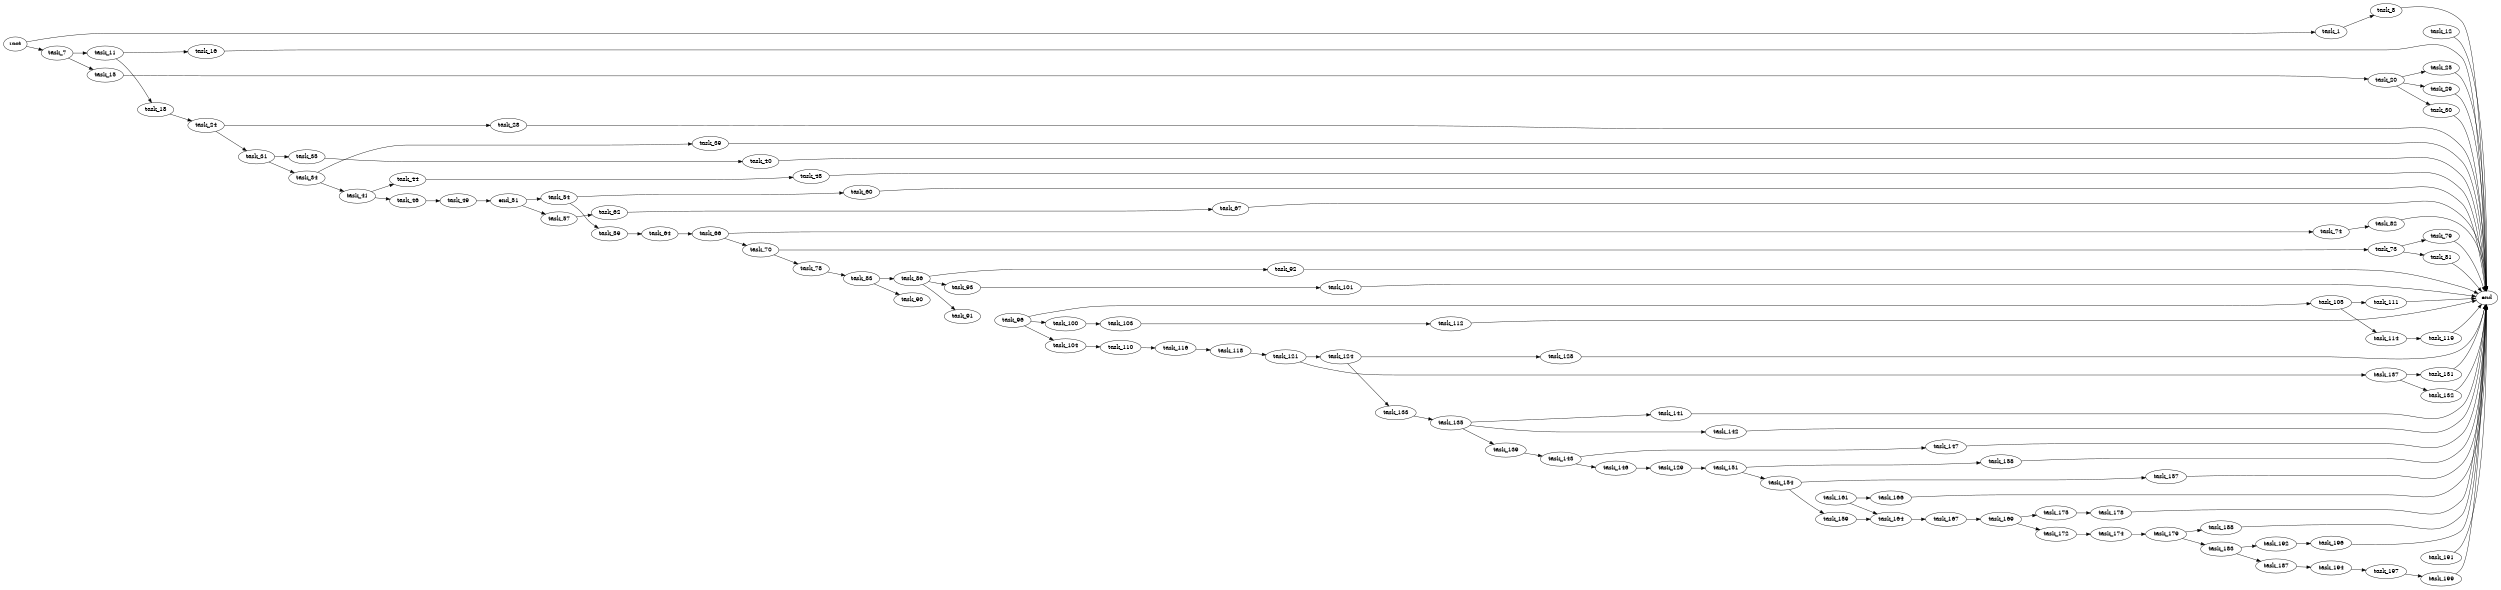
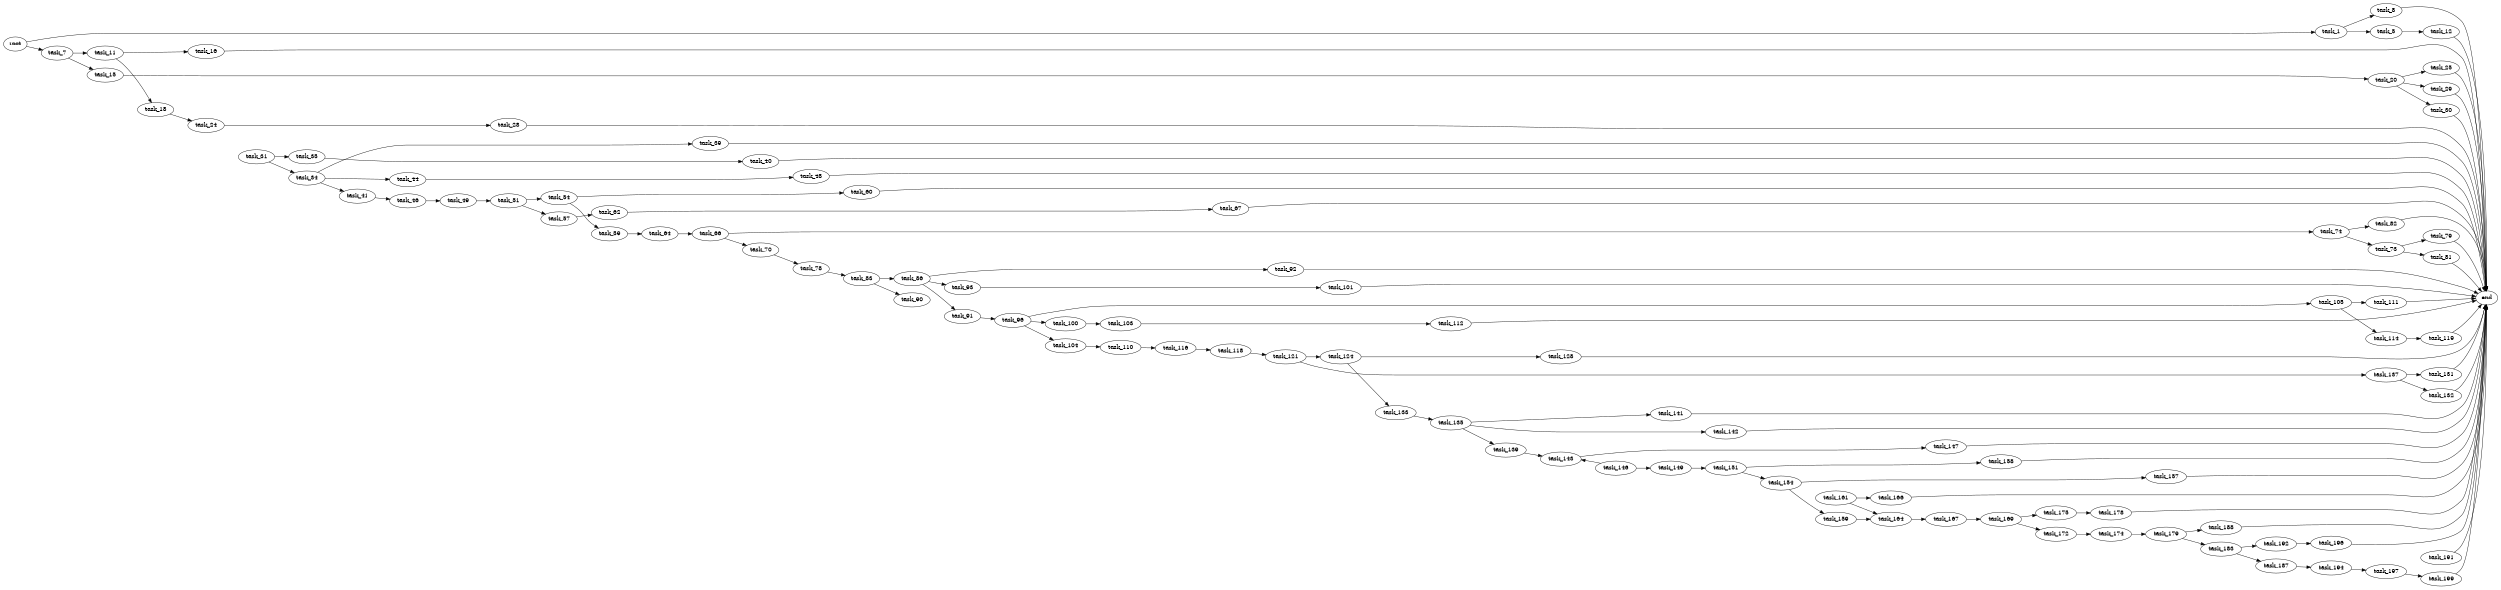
none -> (2386, 32)
(230, 140) -> none
(381, 189) -> (355, 179)
(509, 201) -> (509, 201)
(1572, 250) -> (2357, 240)
none -> (986, 318)
(1584, 465) -> (1593, 462)
(1671, 468) -> (1671, 468)
